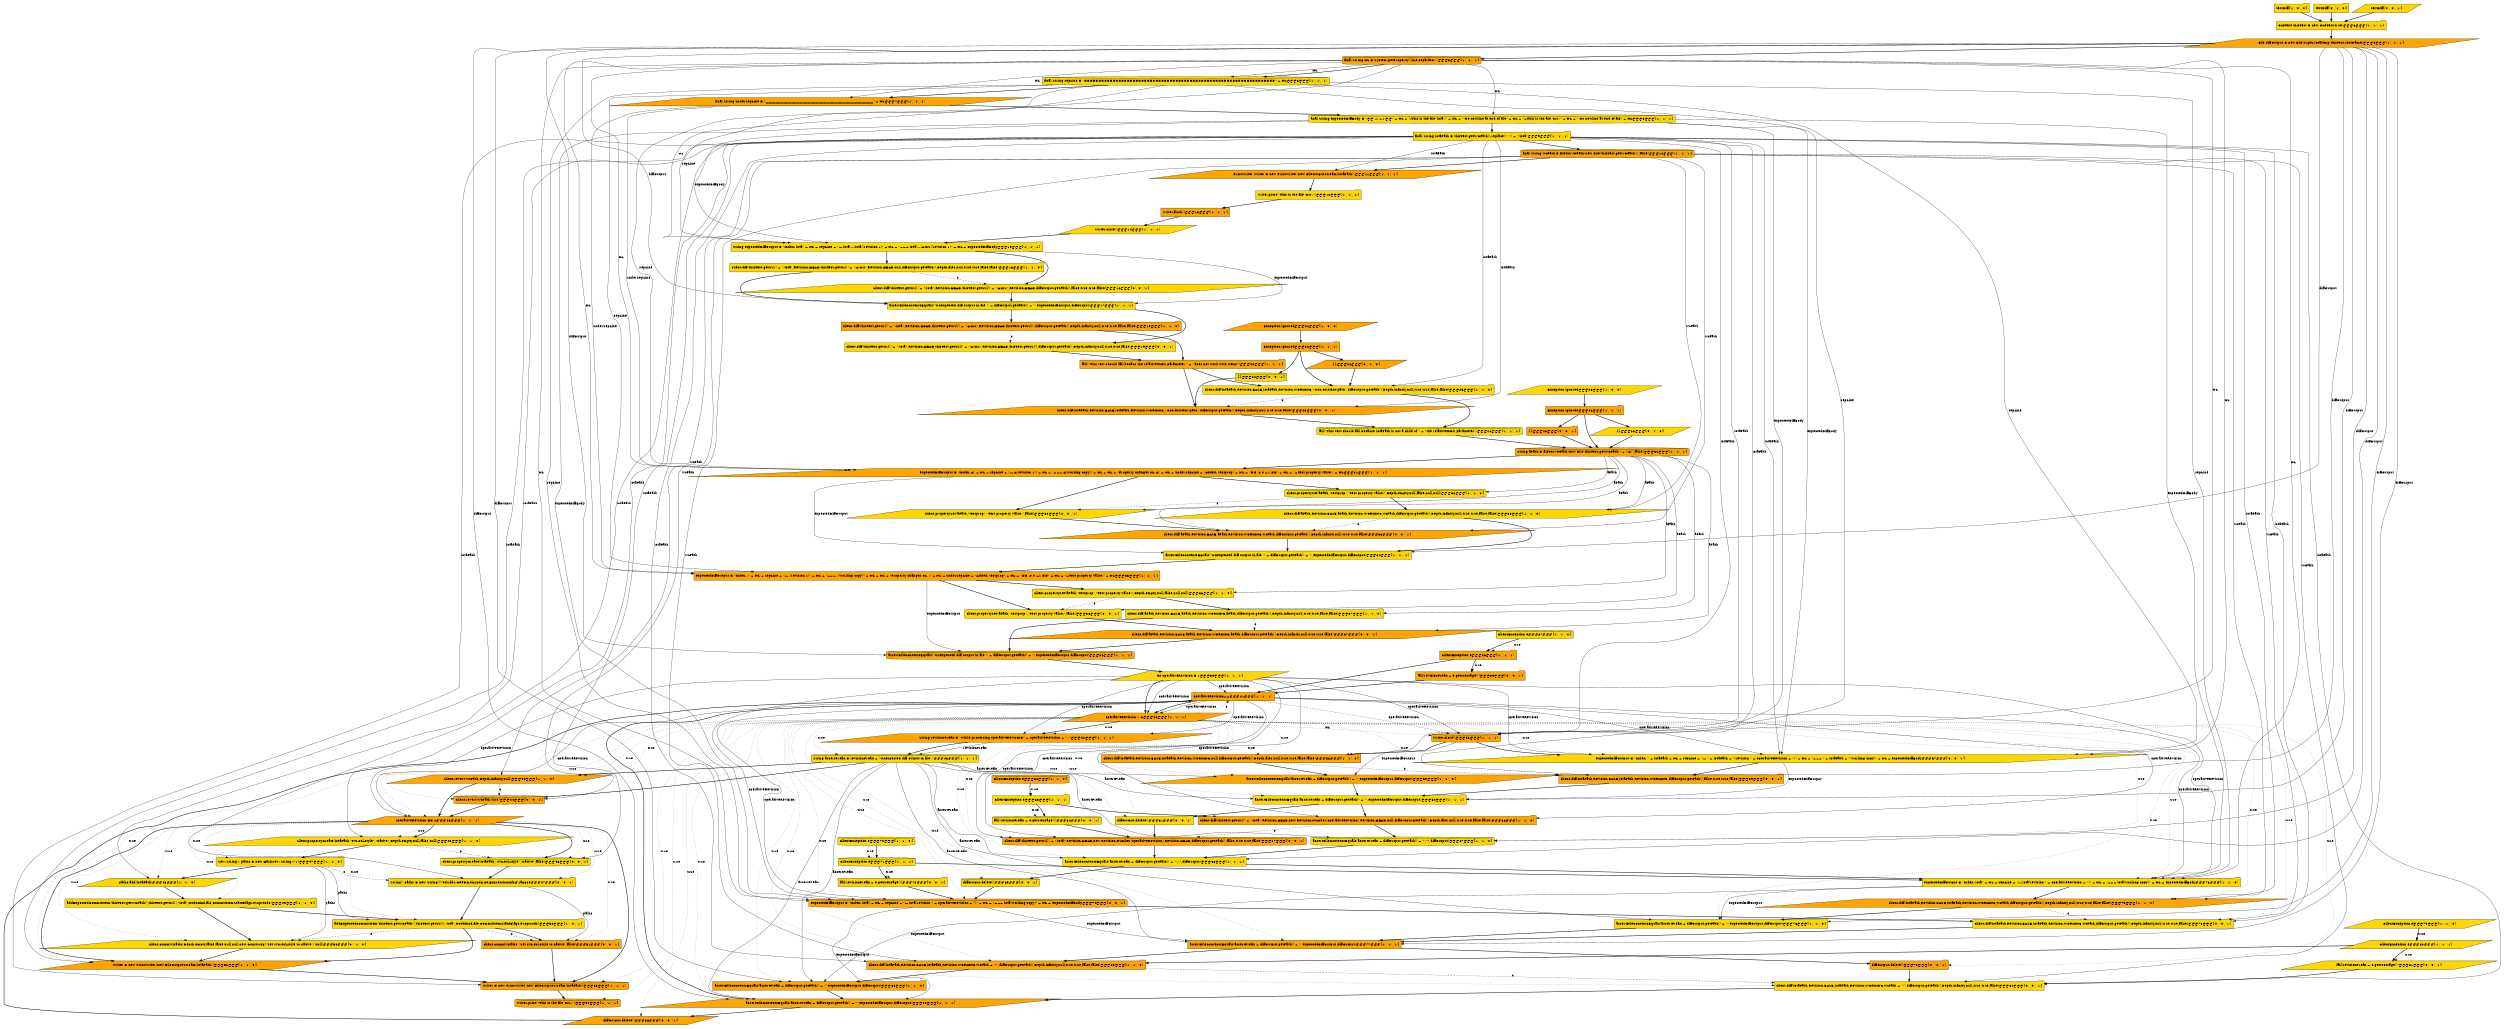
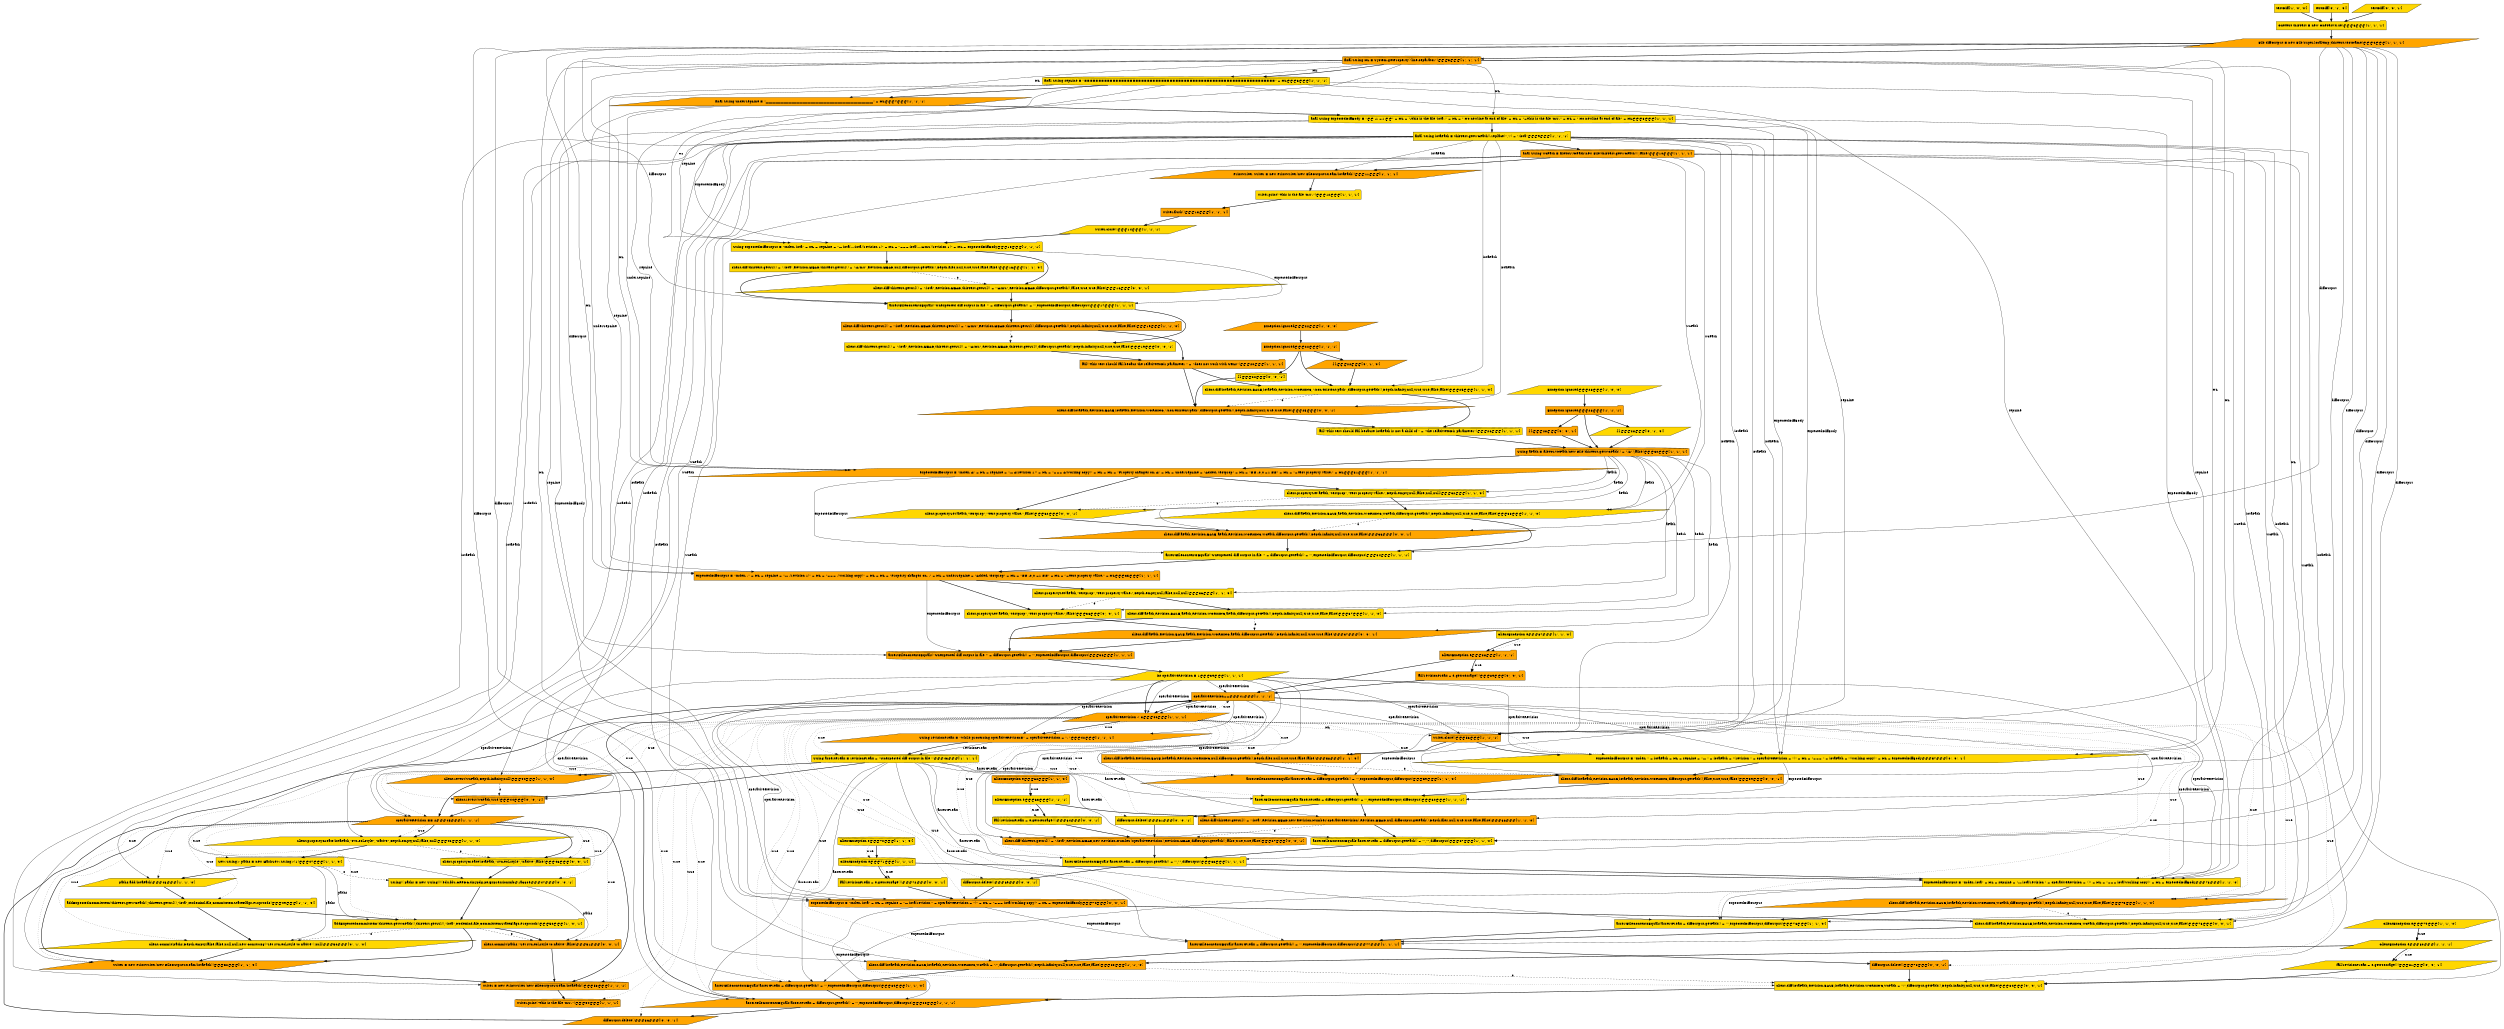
(1227, 707) -> (1227, 707)
(1354, 715) -> (1354, 715)
